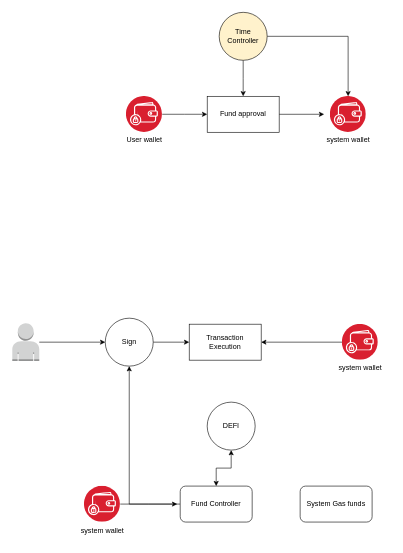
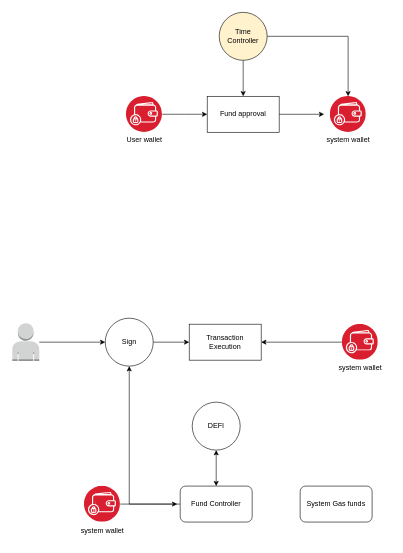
(231, 426) -> (216, 426)
